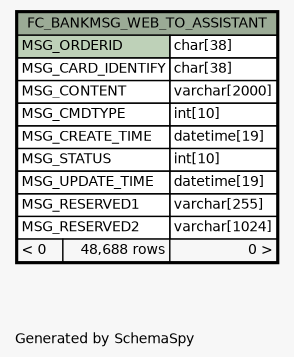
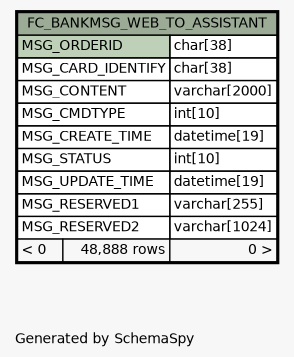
(123, 250) -> (123, 250)
